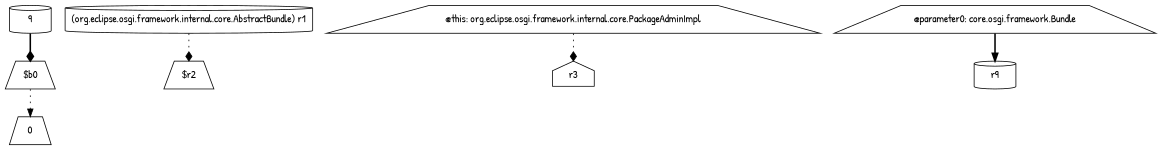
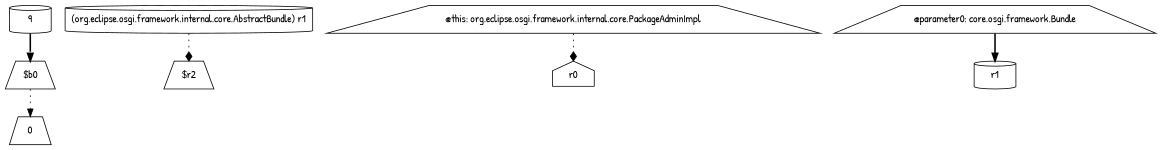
(30, 43) -> (30, 43)
(573, 75) -> (573, 75)
(995, 75) -> (995, 75)
